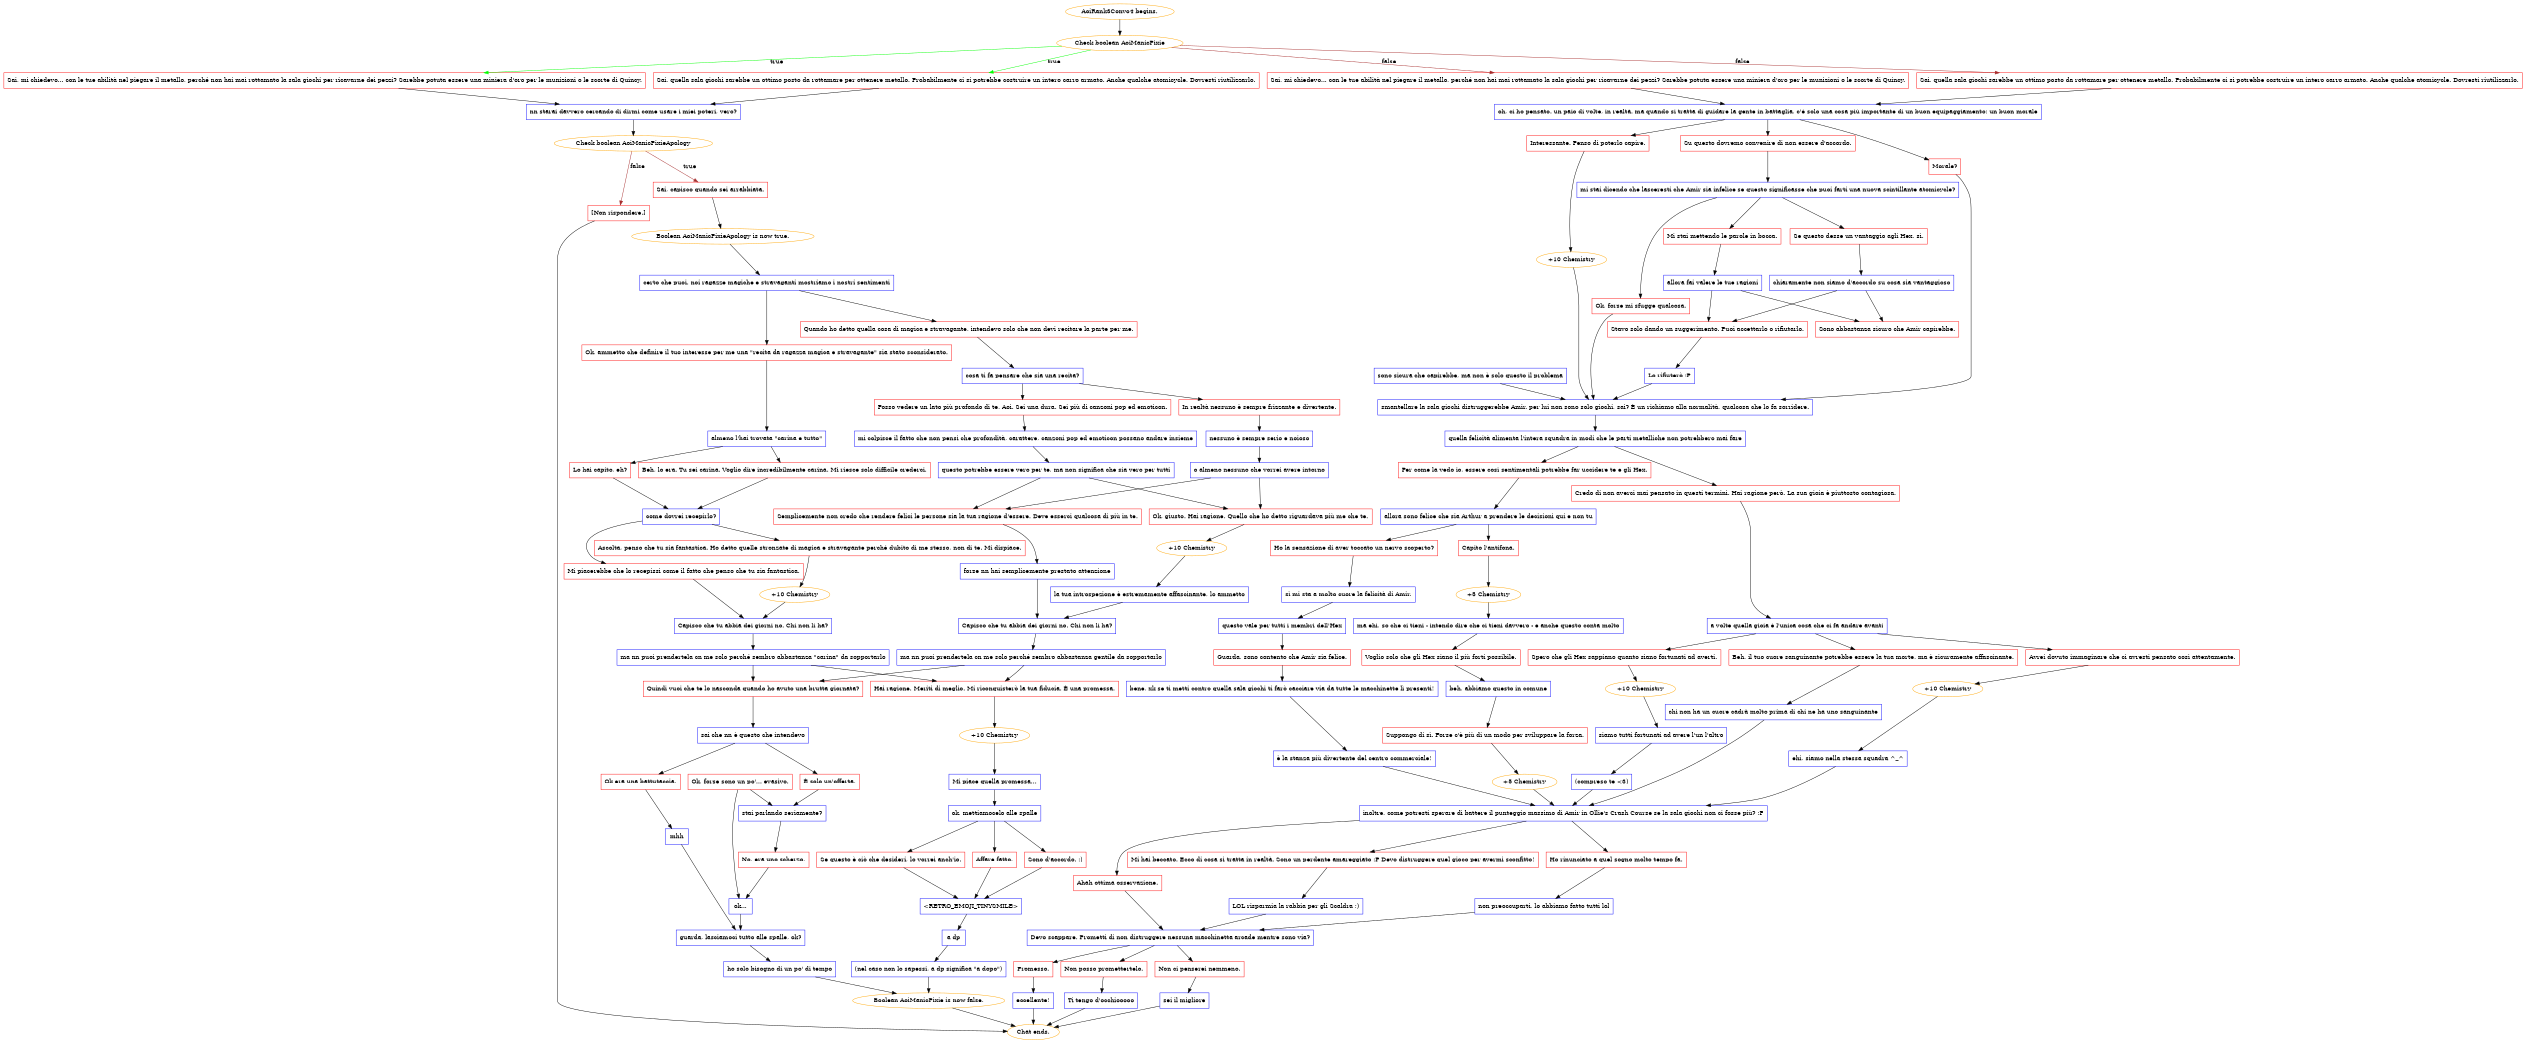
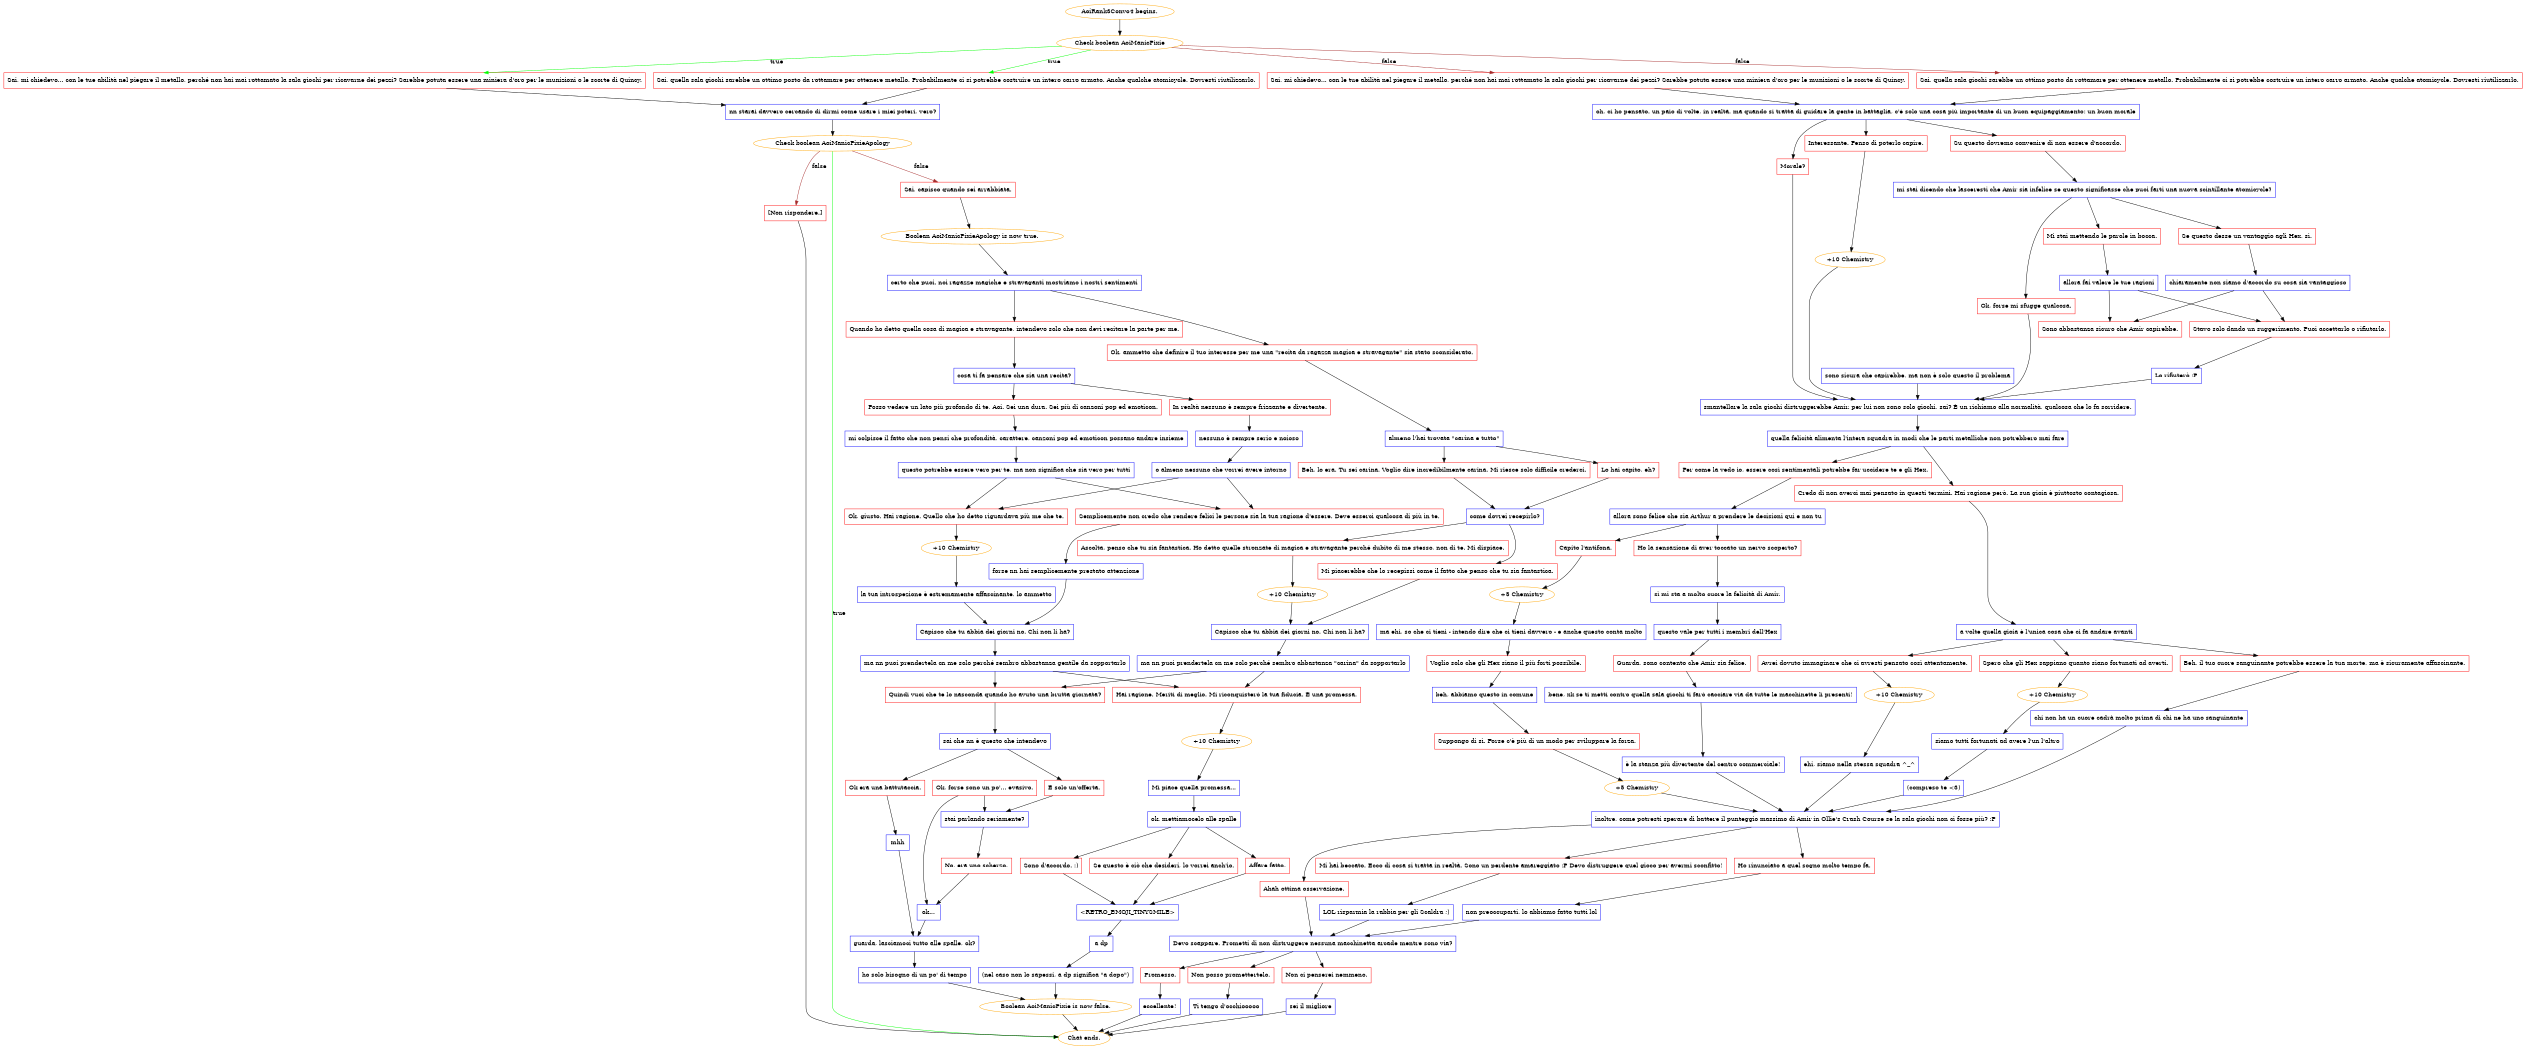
(690, 167) -> (921, 167)
none -> (833, 692)
